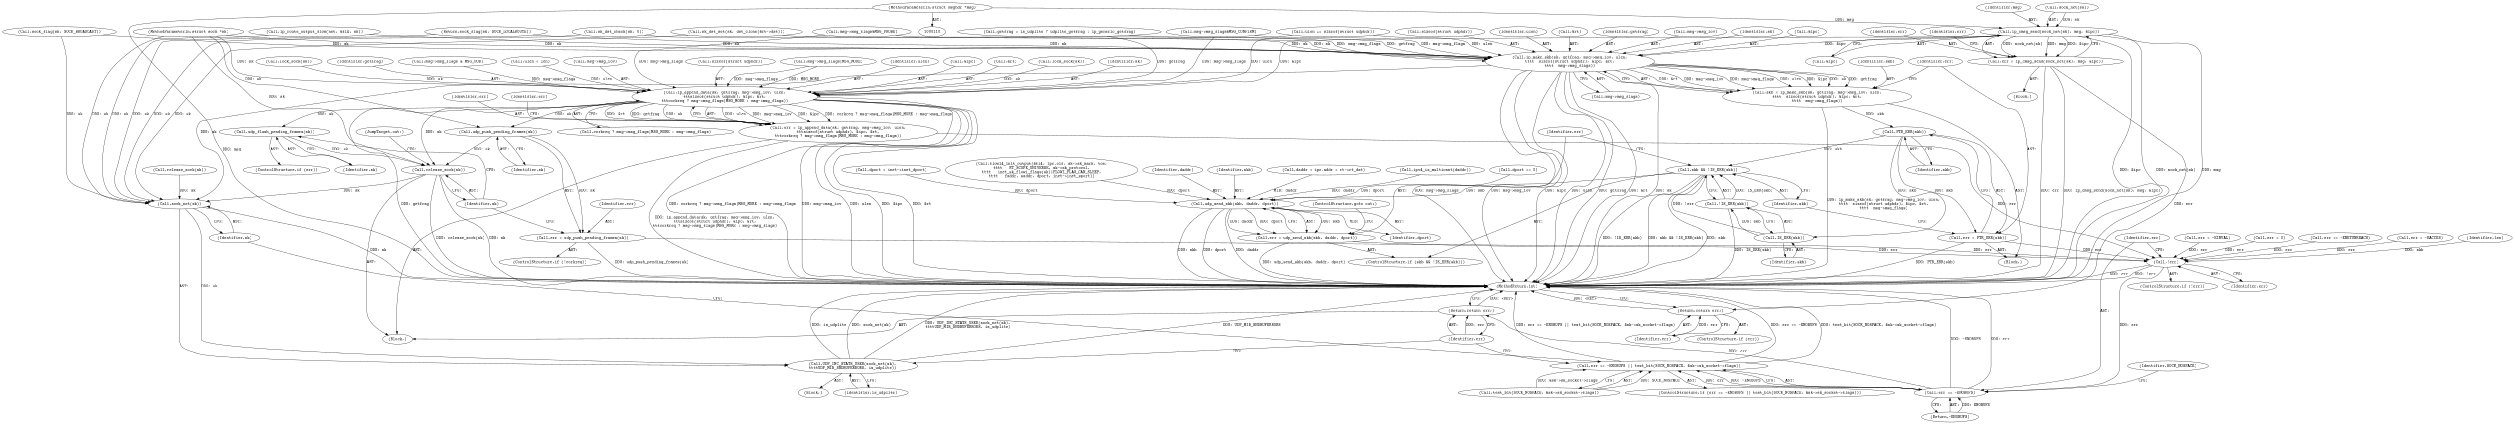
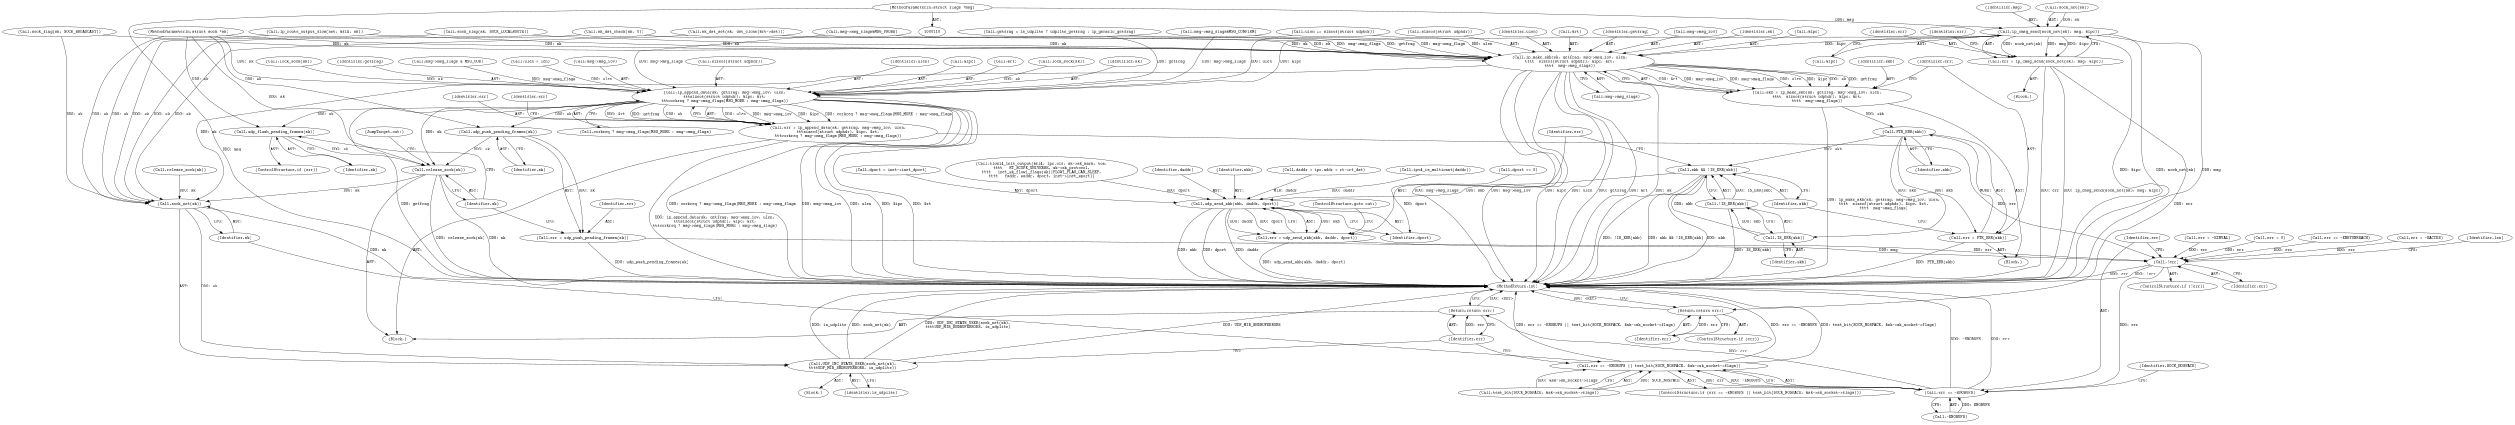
(932, 8) -> (932, 8)
(486, 32) -> (486, 32)
(828, 62) -> none
none -> (203, 94)
(1392, 185) -> (1399, 186)
(1026, 191) -> (1026, 191)
(1987, 191) -> (1987, 191)
(1684, 204) -> (1684, 204)
(1355, 222) -> (1355, 222)
(1888, 250) -> (1888, 250)
(2072, 250) -> none
(2414, 250) -> (2414, 250)
(550, 262) -> none
(1415, 262) -> none
(1950, 417) -> (1950, 417)
